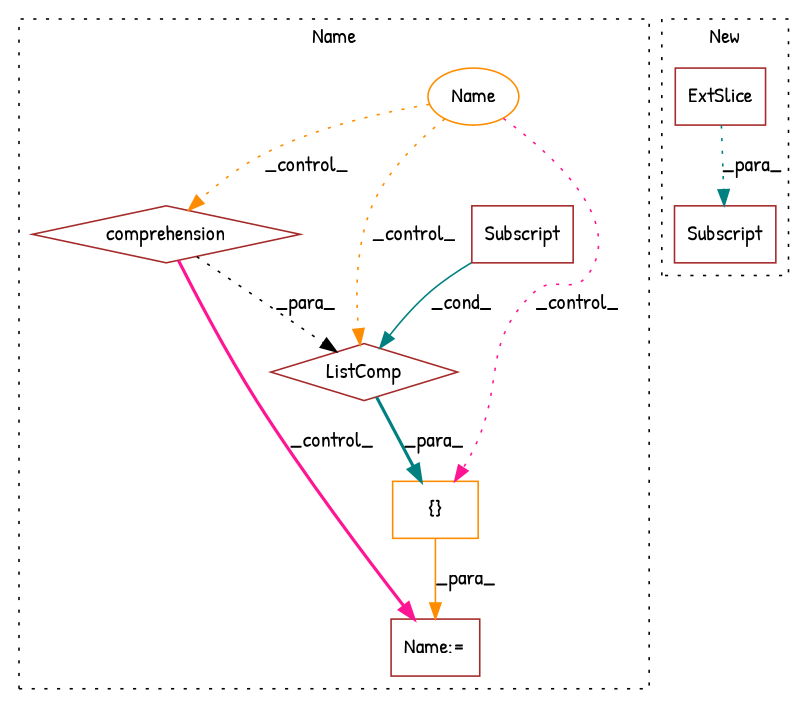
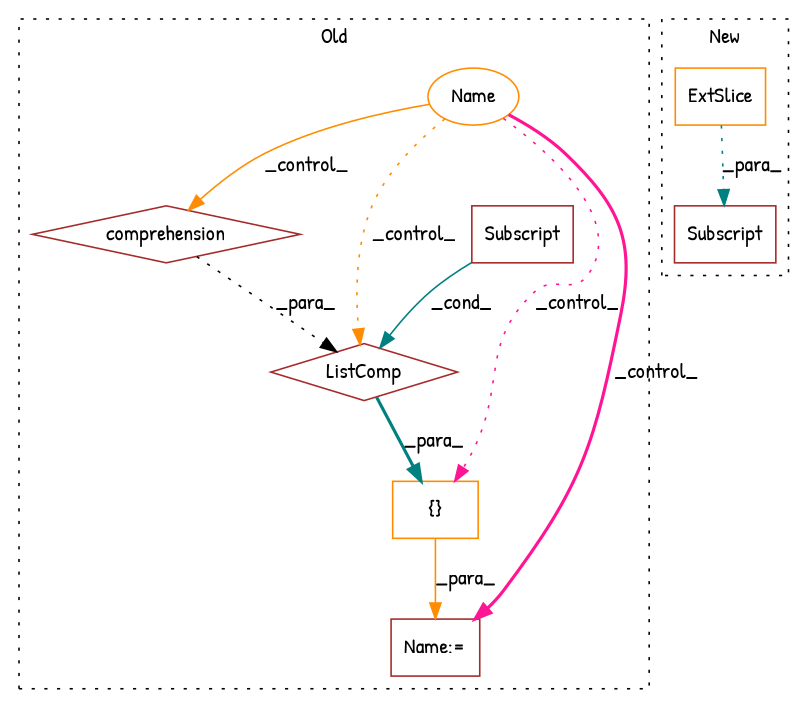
(334, 37) -> (334, 37)
(720, 97) -> (720, 97)
(308, 135) -> (308, 135)
(282, 439) -> (613, 353)
